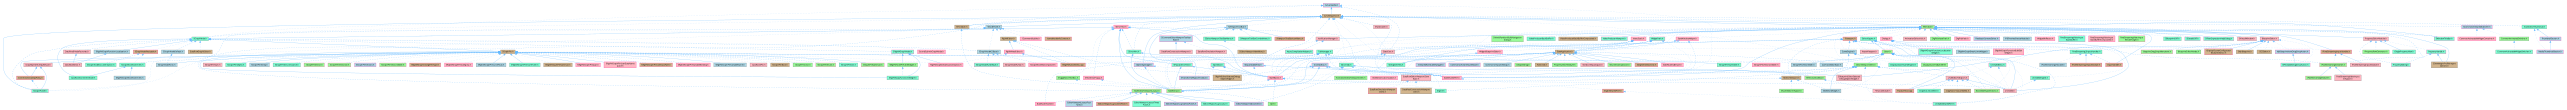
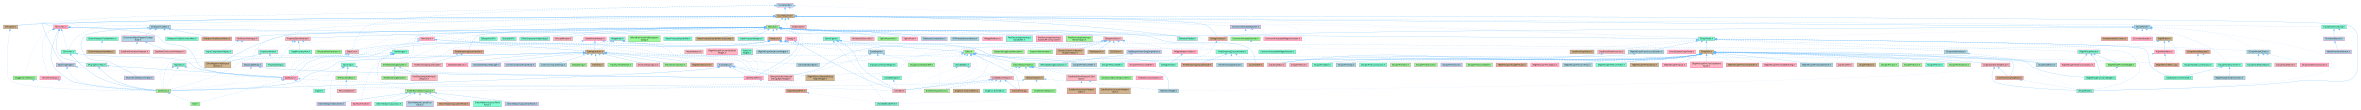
none -> (1218, 39)
(1936, 52) -> (747, 52)
